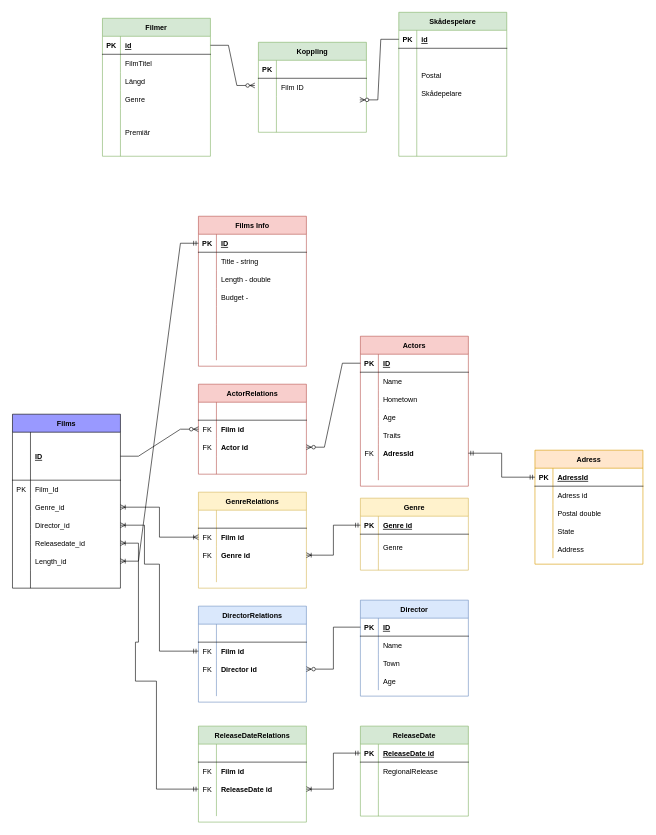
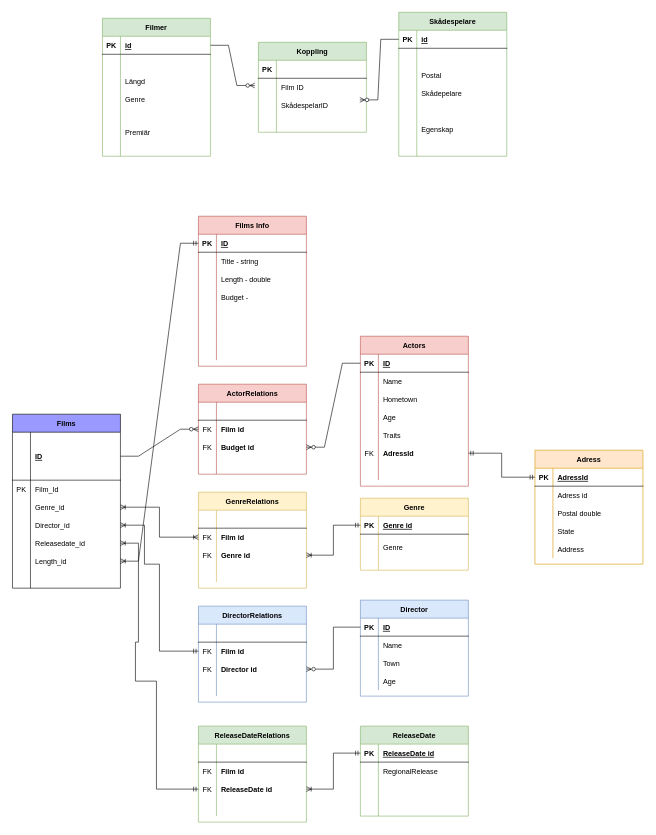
(165, 63) -> none
none -> (321, 105)
none -> (462, 129)
(235, 448) -> (237, 448)
